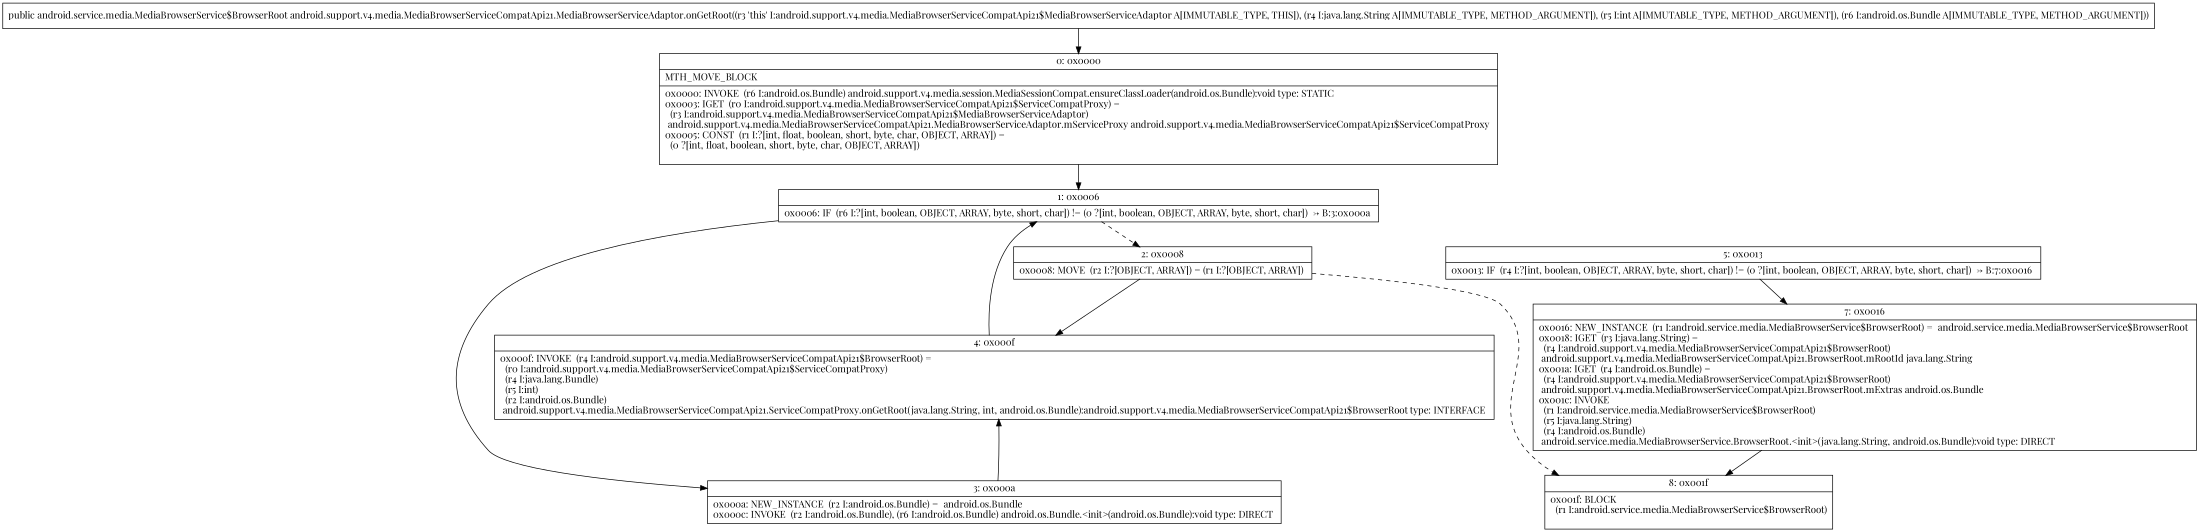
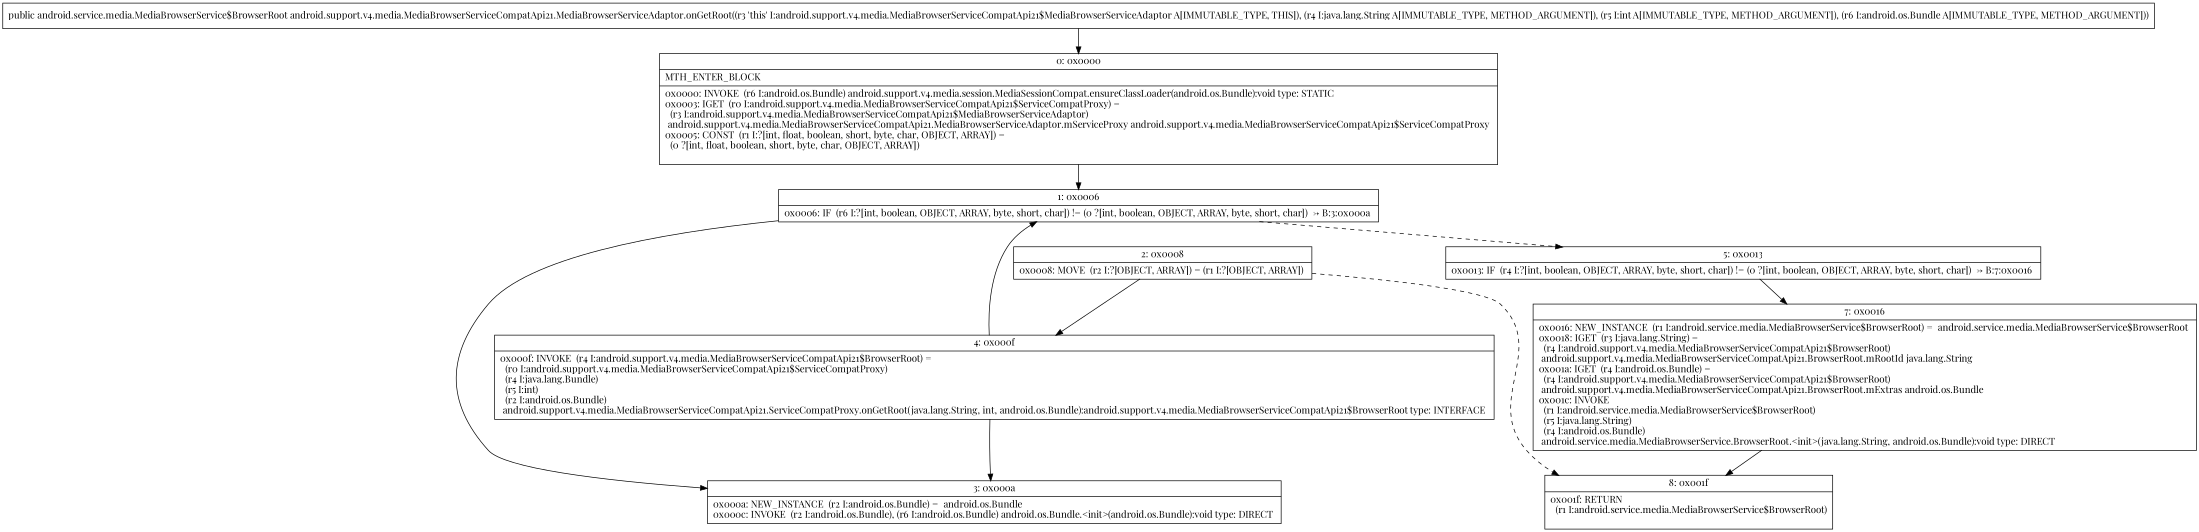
(711, 77) -> (713, 77)
(1118, 232) -> (1407, 234)
(999, 453) -> (990, 446)
(1586, 500) -> (1589, 500)
